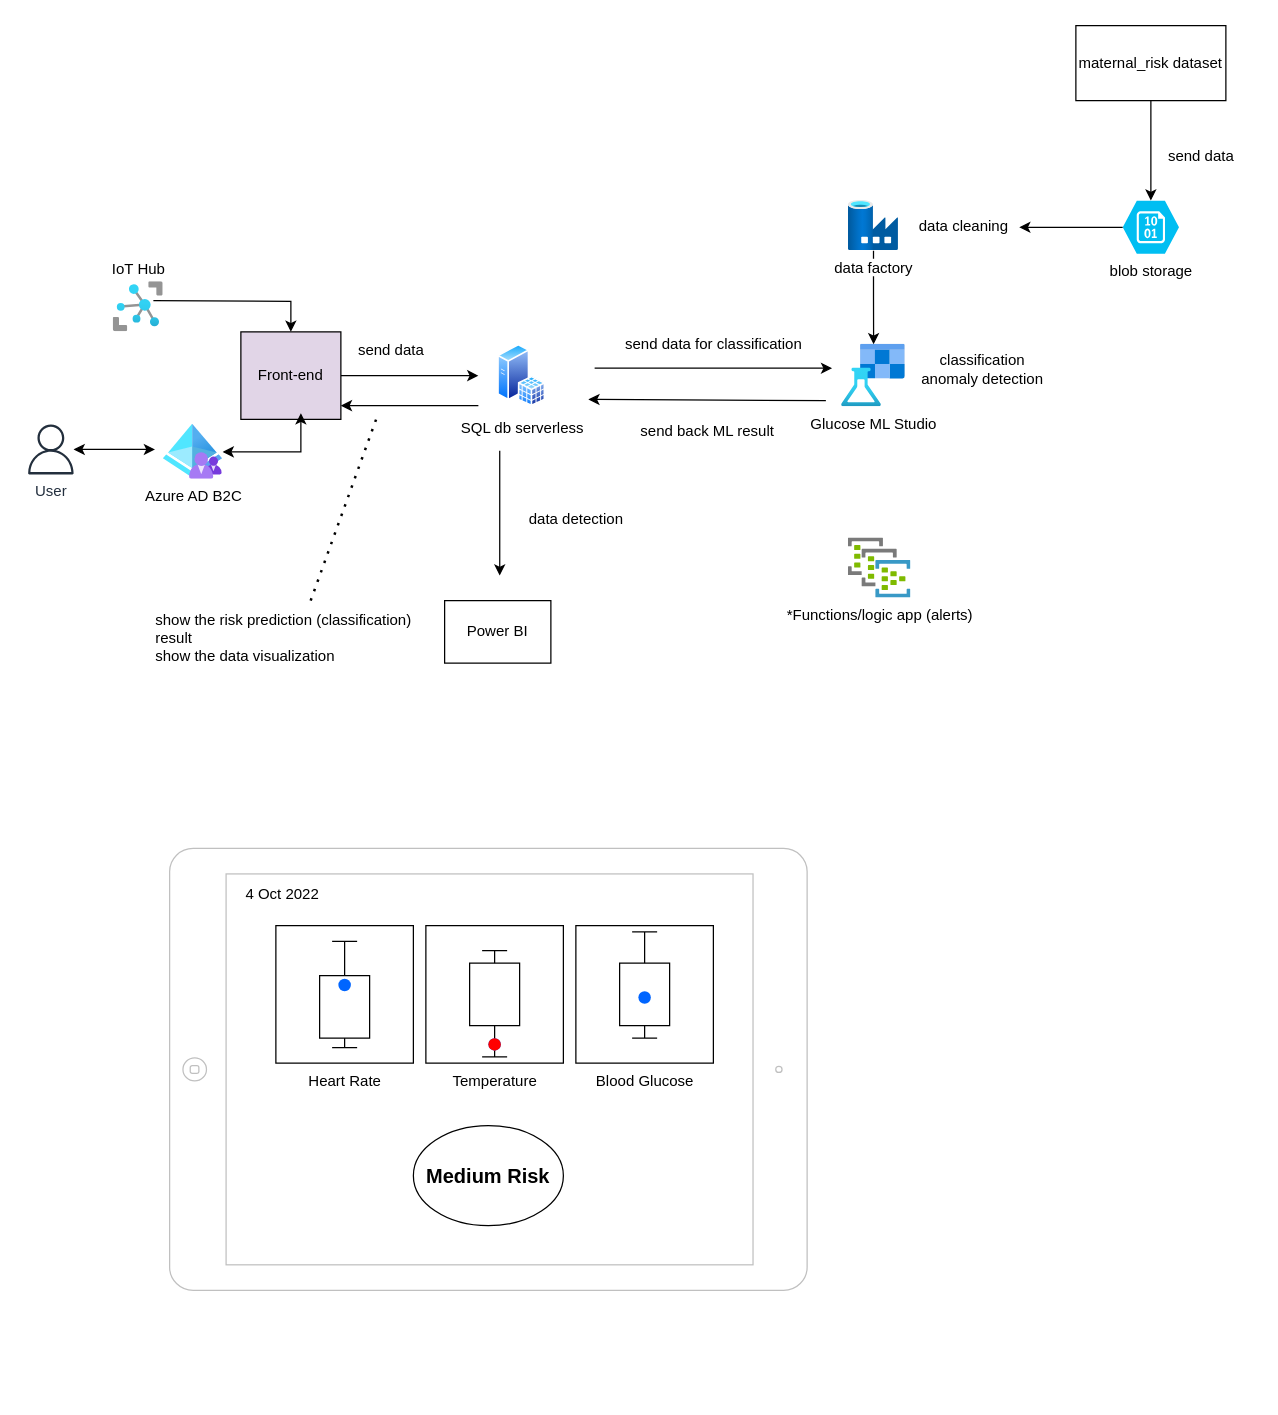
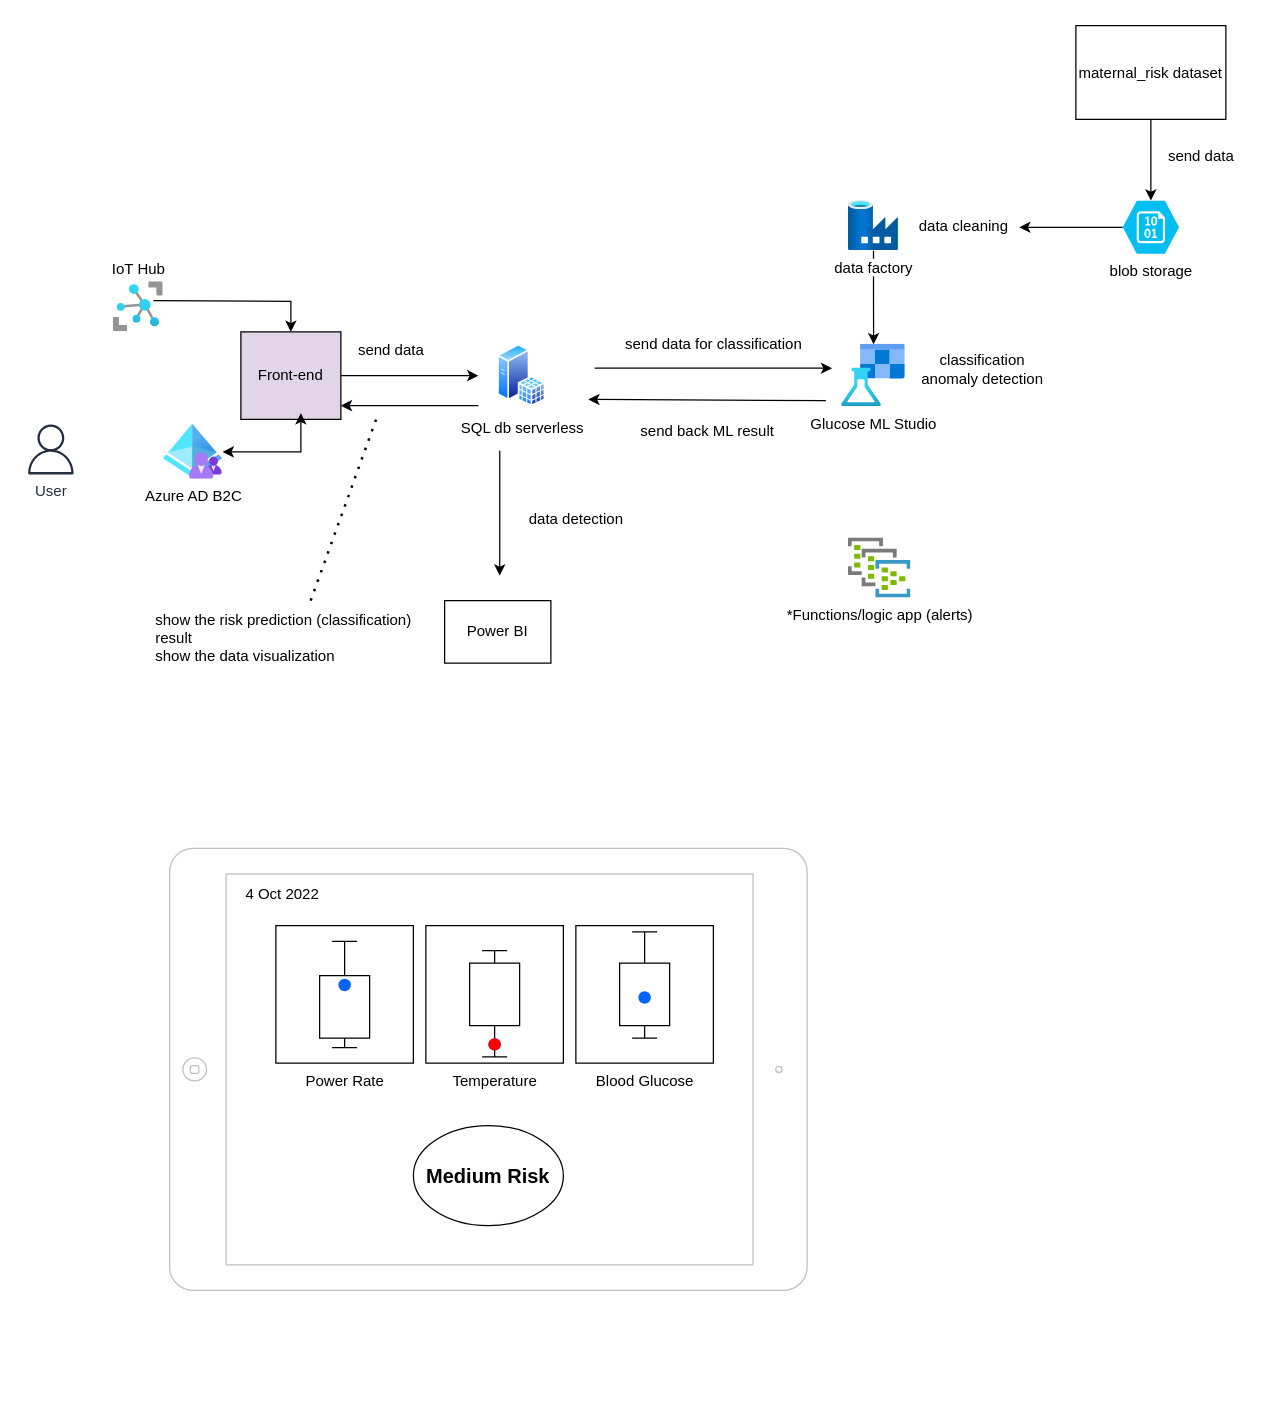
(1151, 63) -> (1151, 73)
(114, 449) -> none
(345, 1082) -> (345, 1082)
